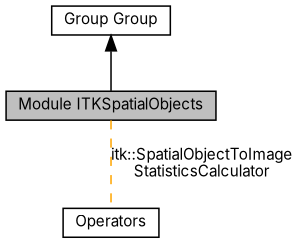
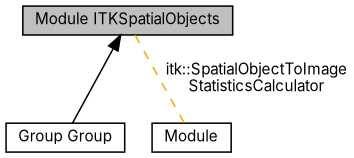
(111, 71) -> (93, 86)
(111, 223) -> (192, 138)
